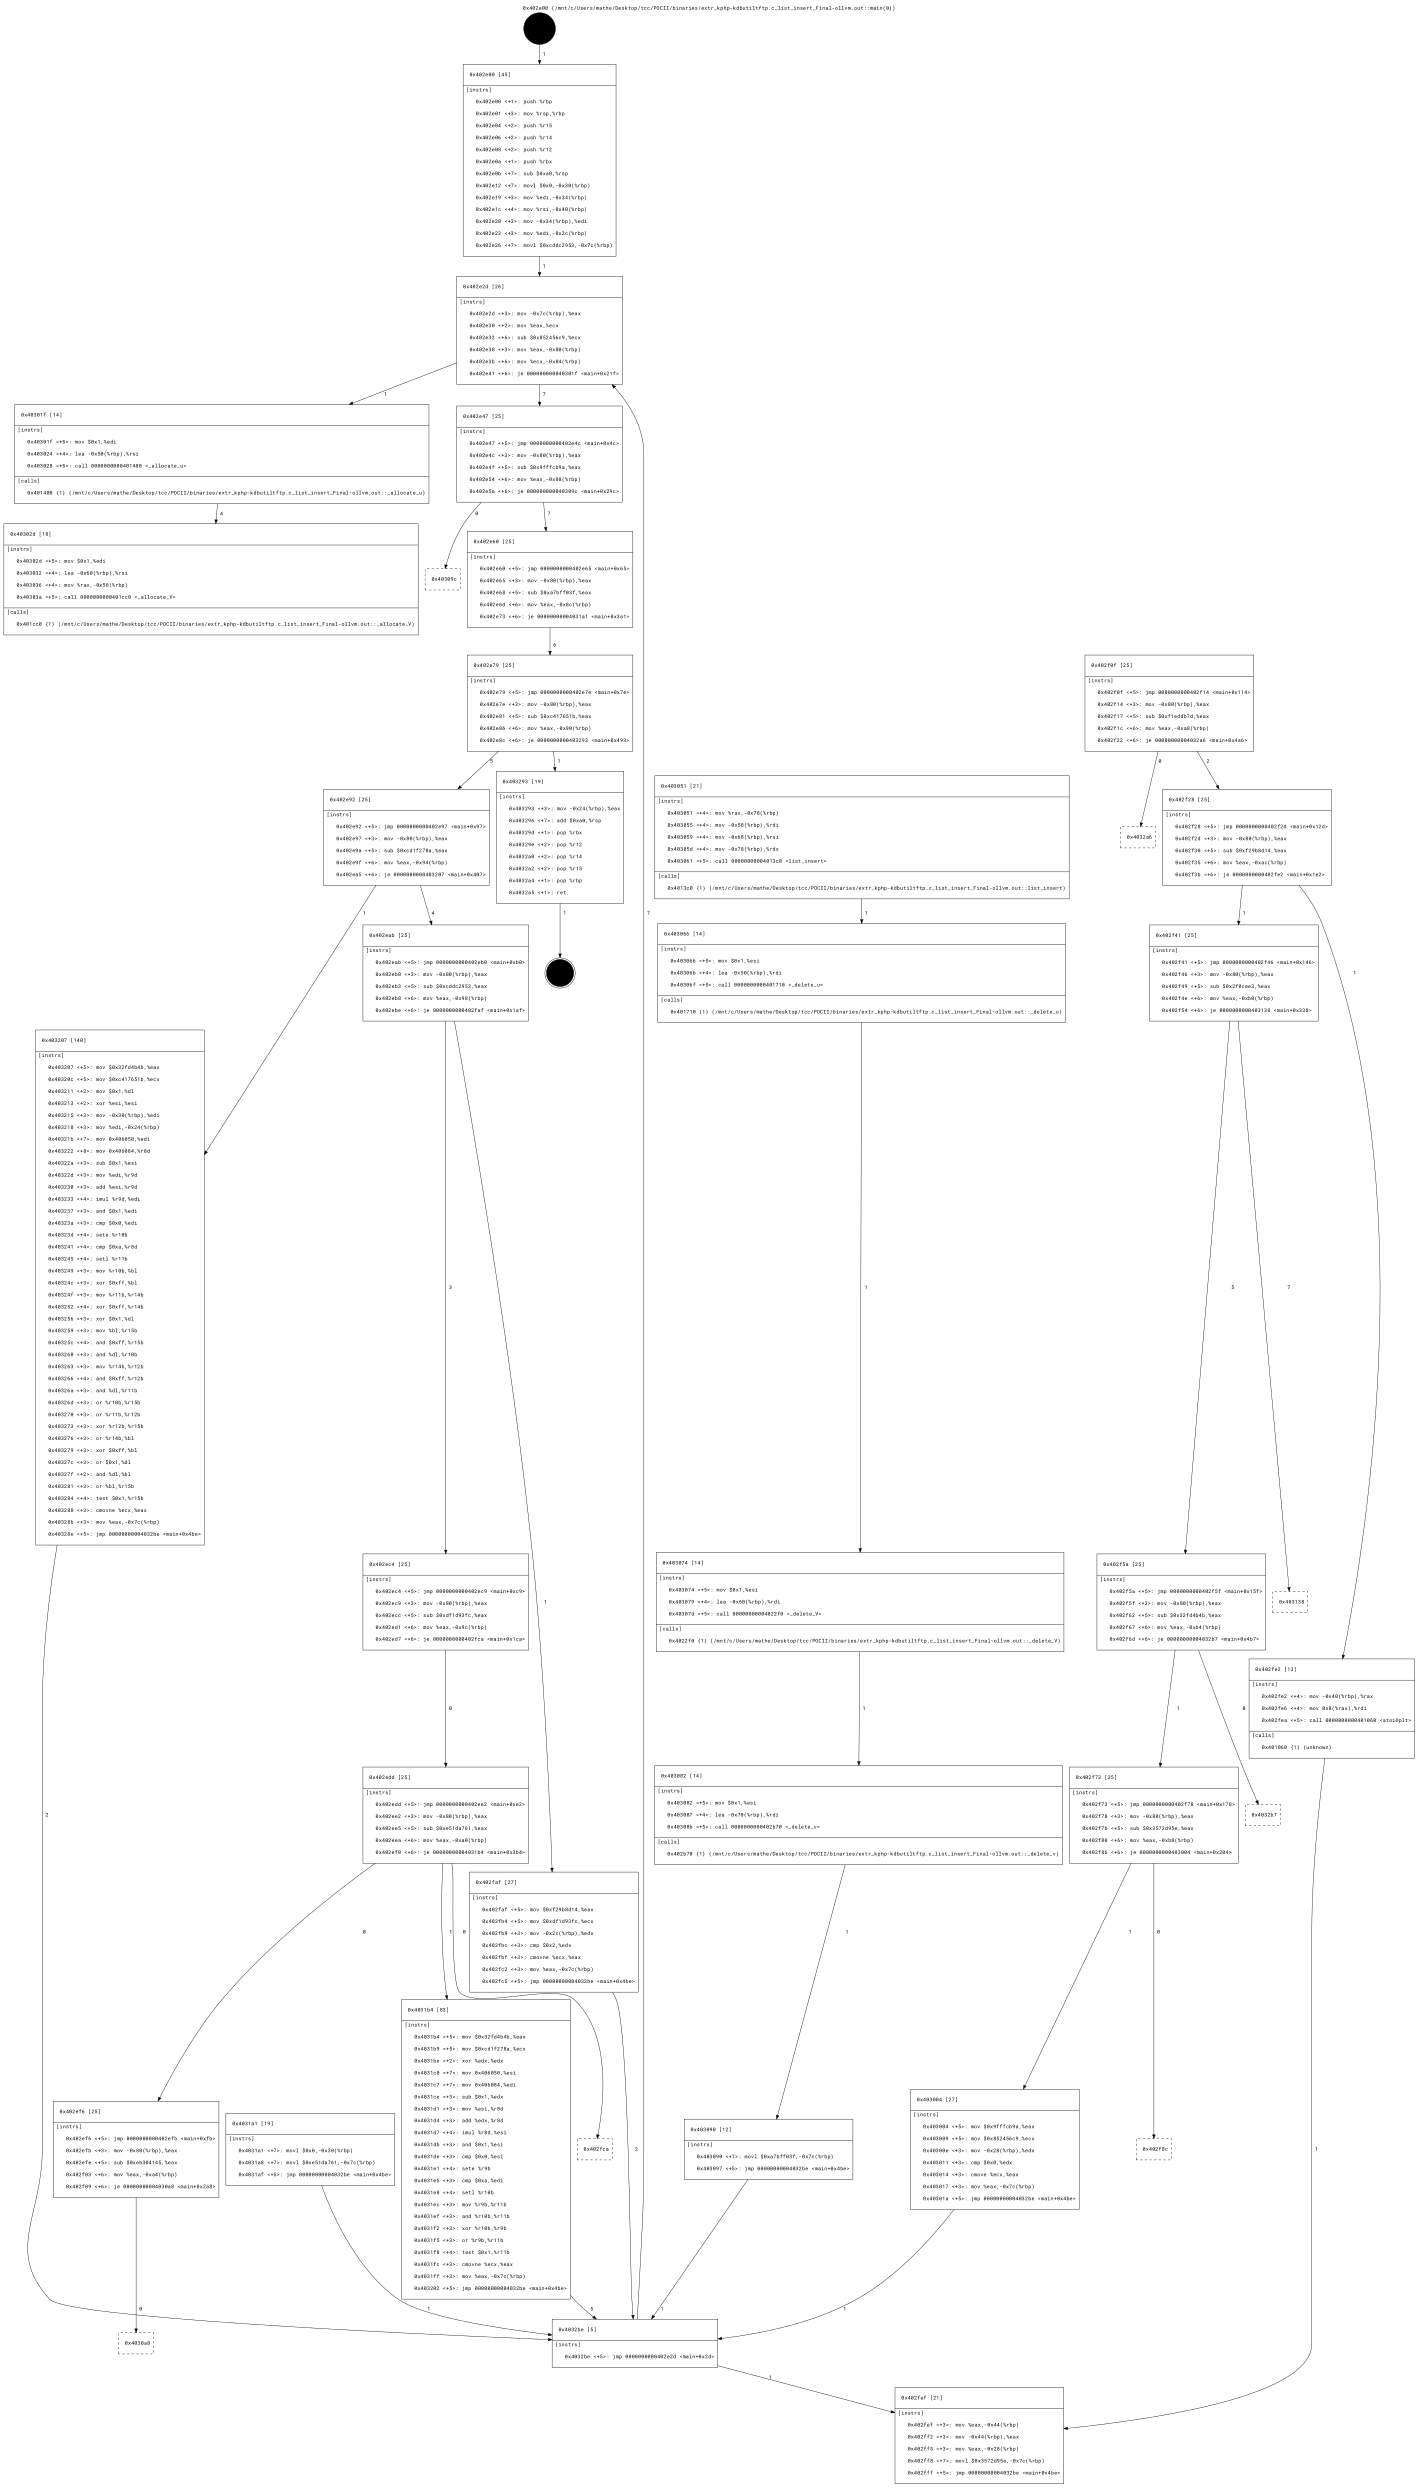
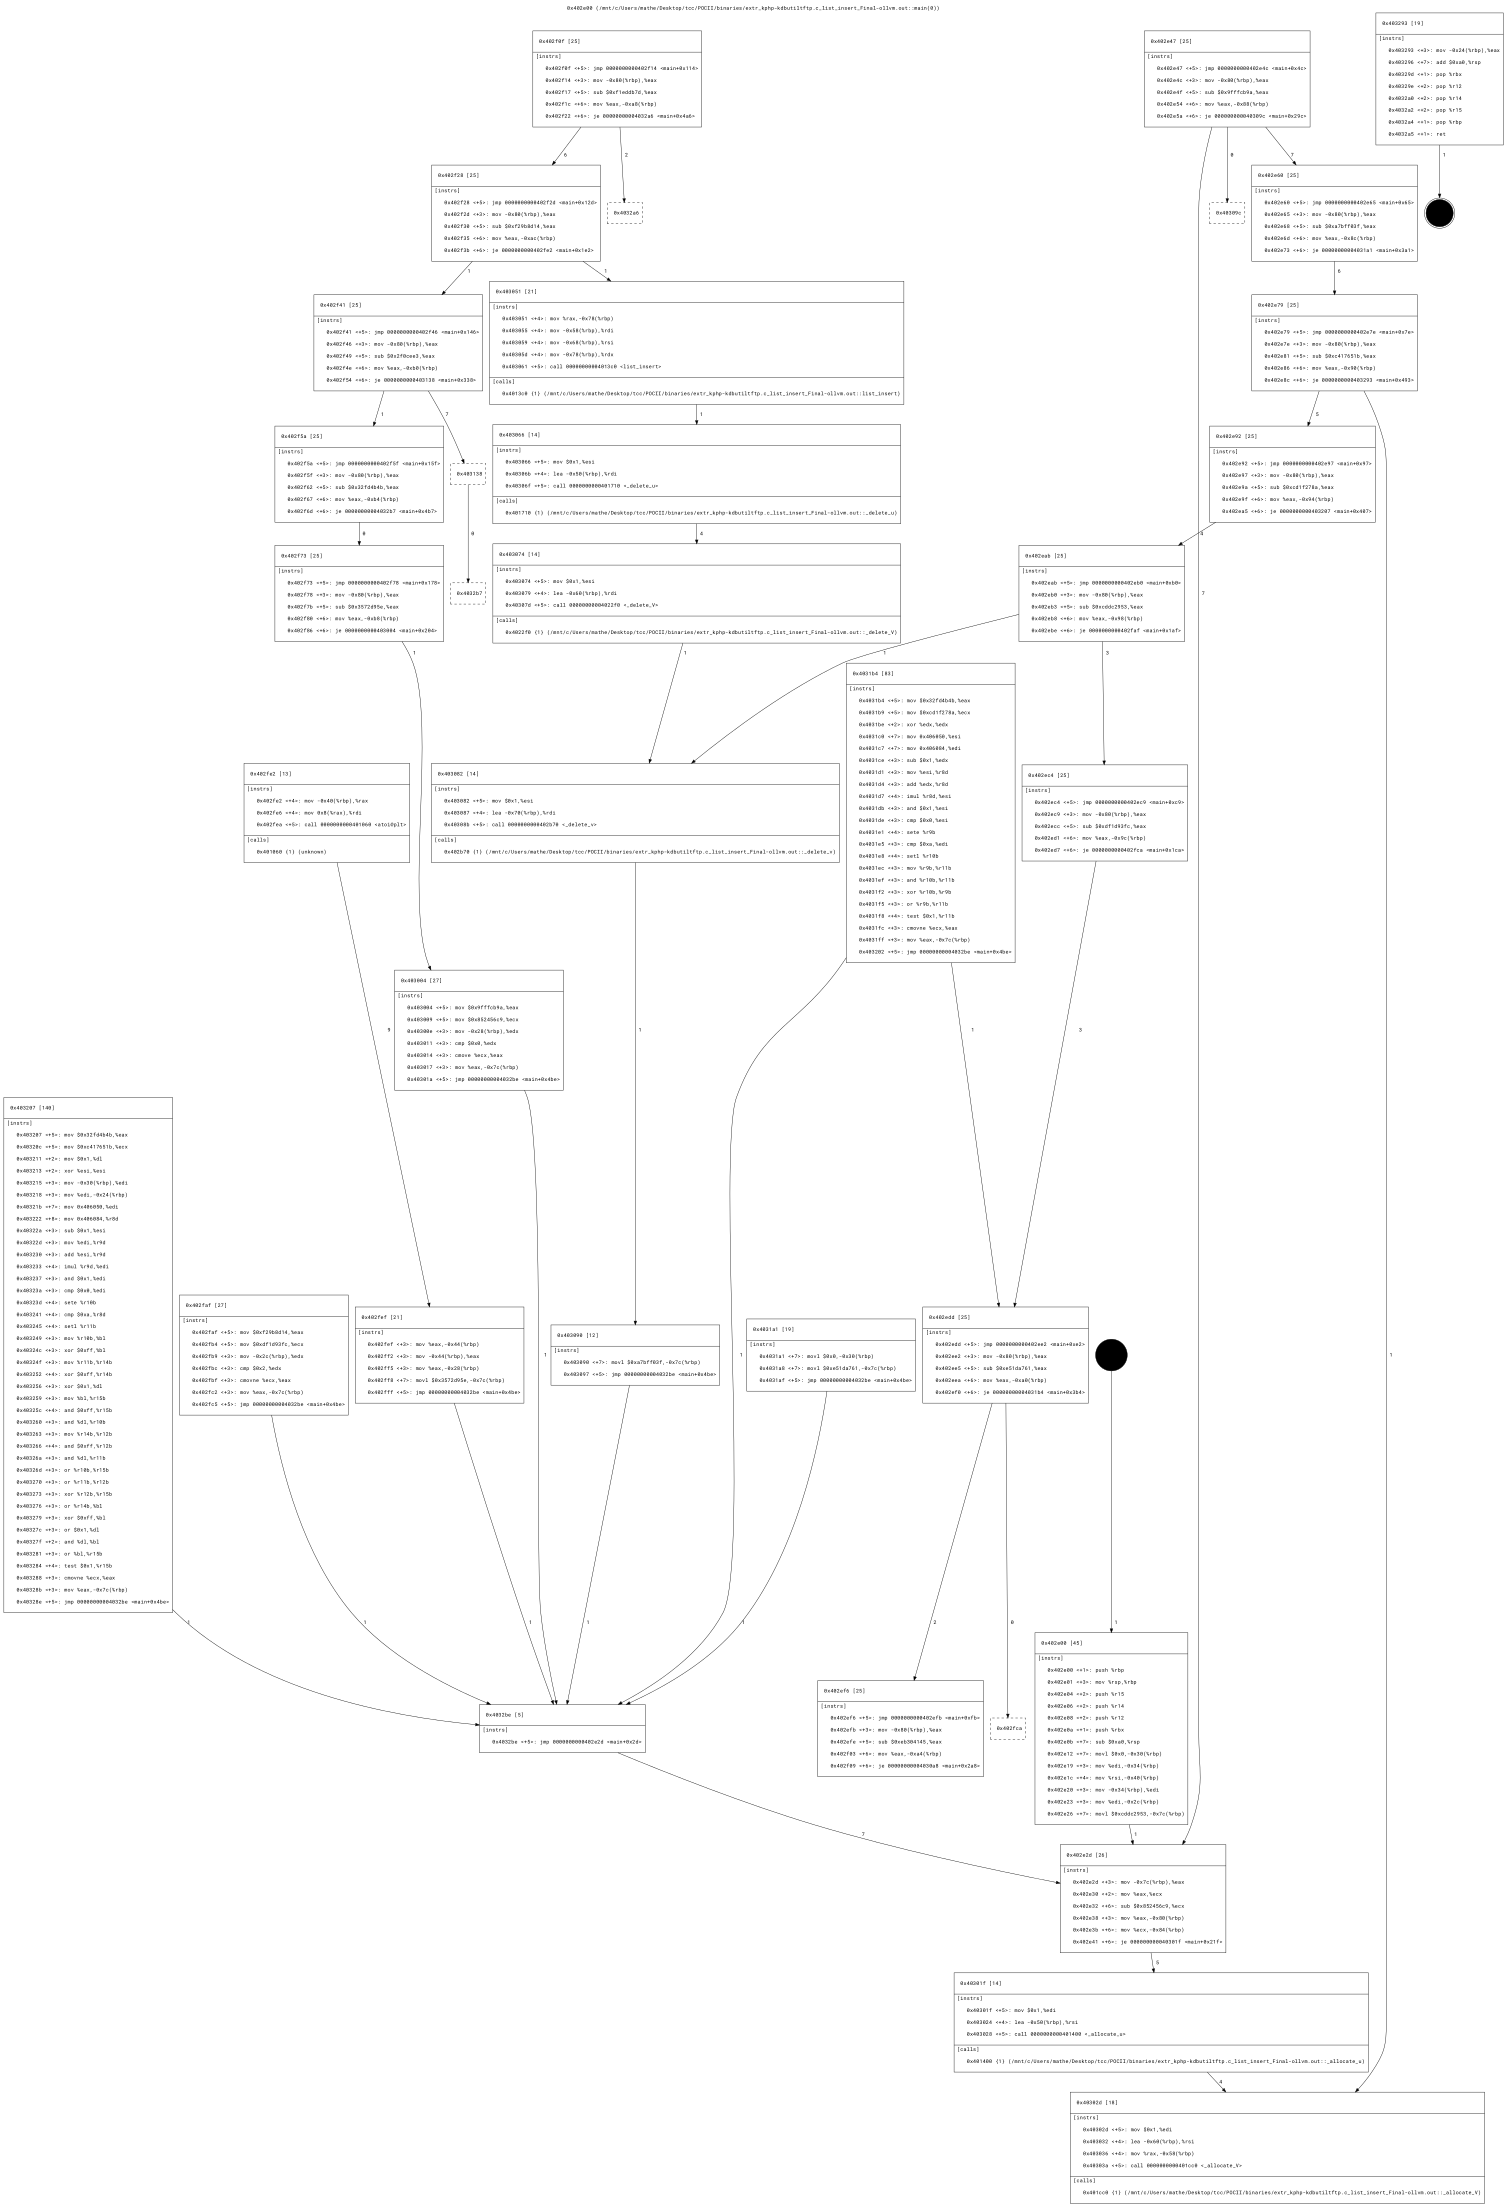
(540, 393) -> (1199, 985)
(384, 394) -> (1156, 1963)
(554, 759) -> (1386, 1242)
(1159, 761) -> (625, 155)
(1207, 761) -> (564, 155)
(291, 1018) -> none
(1379, 1265) -> (595, 270)
(865, 1287) -> (700, 534)
(1231, 1287) -> (381, 414)
(519, 1443) -> (845, 662)
(449, 1709) -> (1079, 1030)
(1177, 1709) -> (363, 534)
(1227, 1726) -> (468, 532)
(46, 1815) -> (187, 1623)
(442, 1930) -> (975, 1133)
(363, 1932) -> (934, 1623)
(635, 2149) -> (364, 1623)
(1154, 2149) -> none
(1315, 2149) -> (388, 1030)
(590, 2309) -> (740, 1355)
(136, 2343) -> none
(804, 2389) -> (502, 1552)
